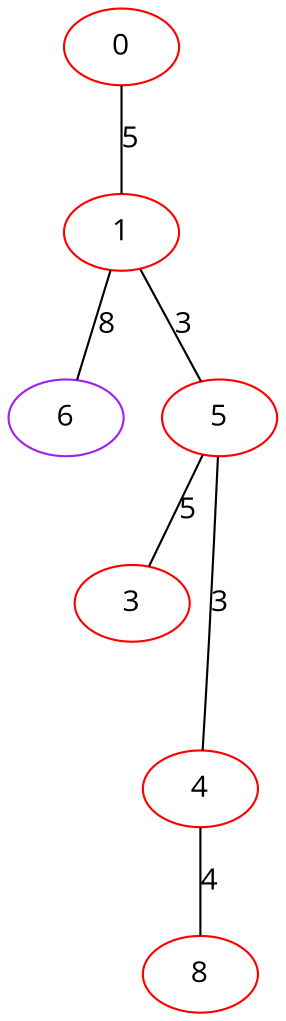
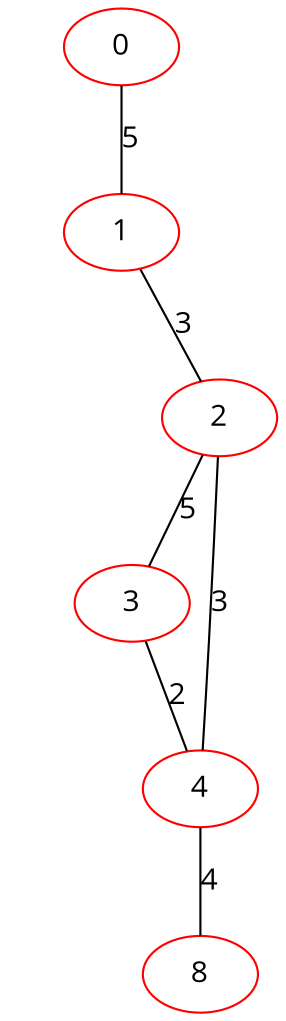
(66, 418) -> none
(220, 418) -> (220, 418)
none -> (166, 696)
